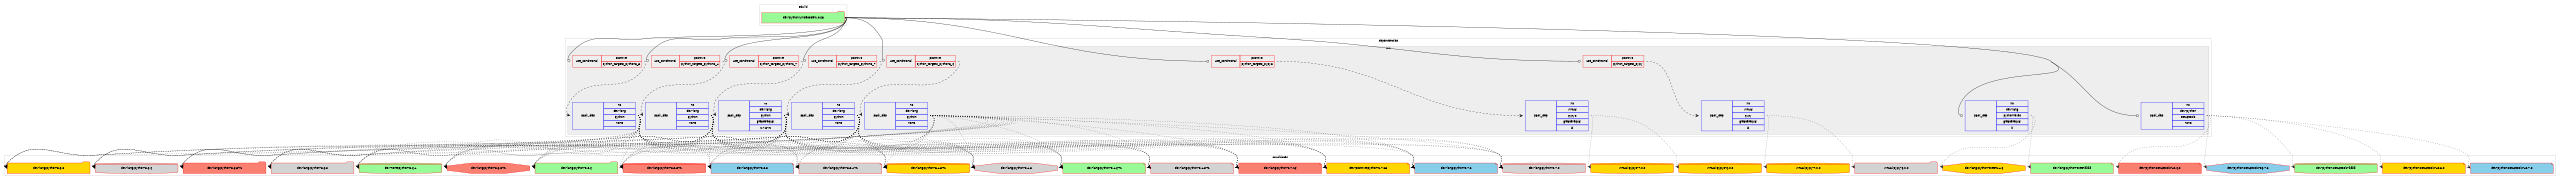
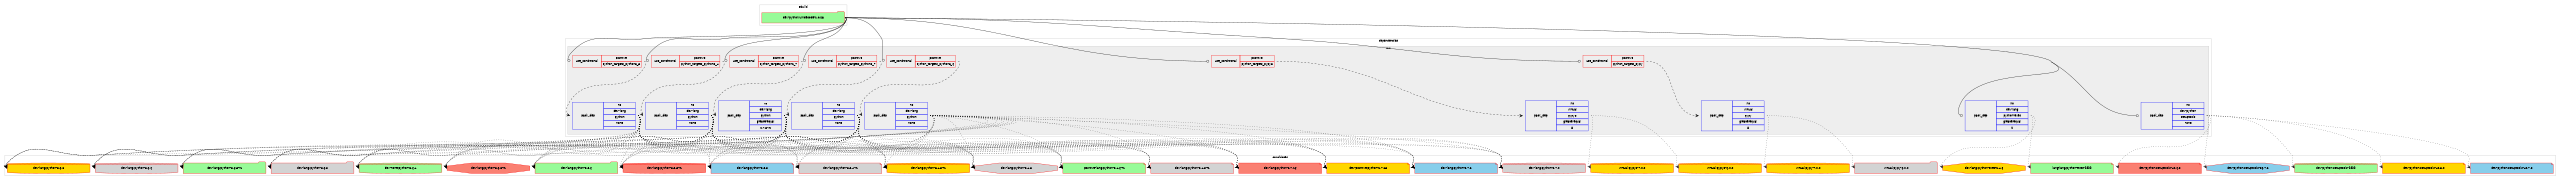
(49, 168) -> (49, 168)
(225, 168) -> (225, 168)
(1104, 168) -> (1104, 168)
(2072, 168) -> (2072, 168)
